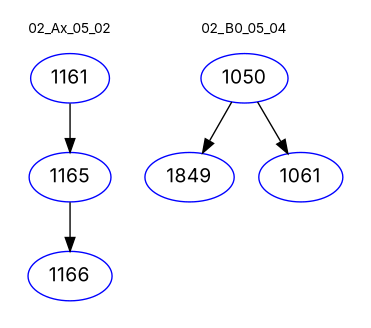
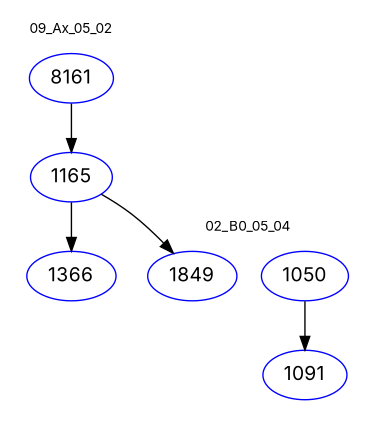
(70, 30) -> (71, 30)
(70, 78) -> (71, 78)
(221, 121) -> (146, 227)
(301, 177) -> (305, 375)
(70, 276) -> (71, 276)
